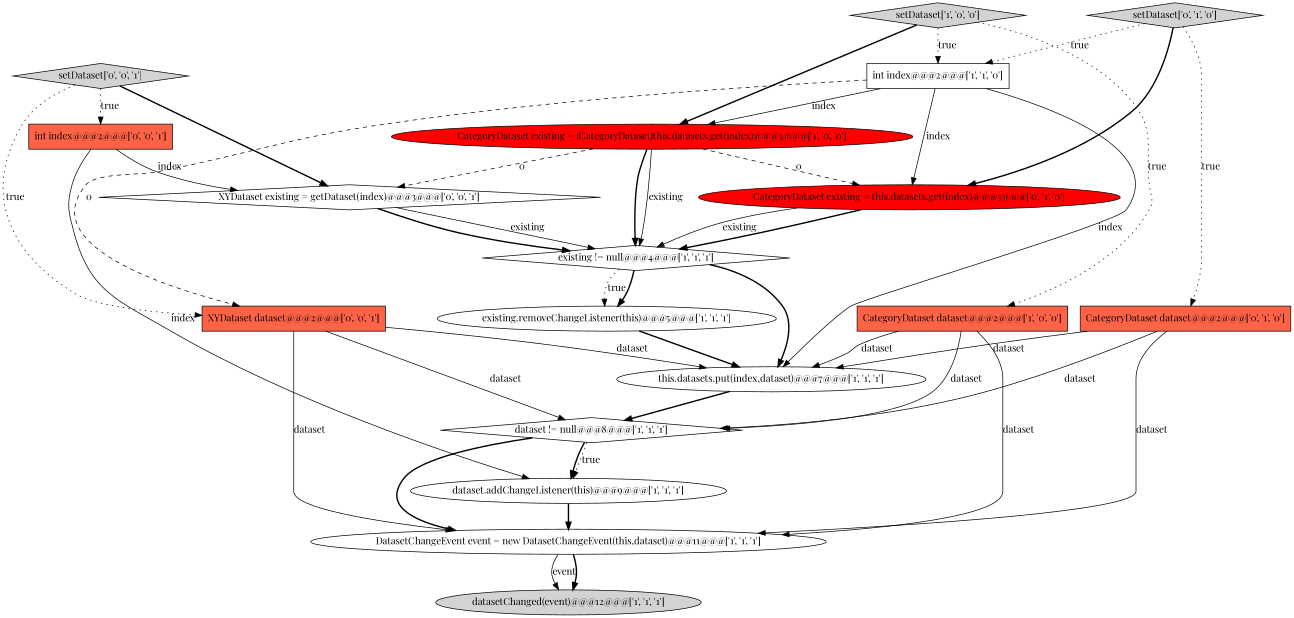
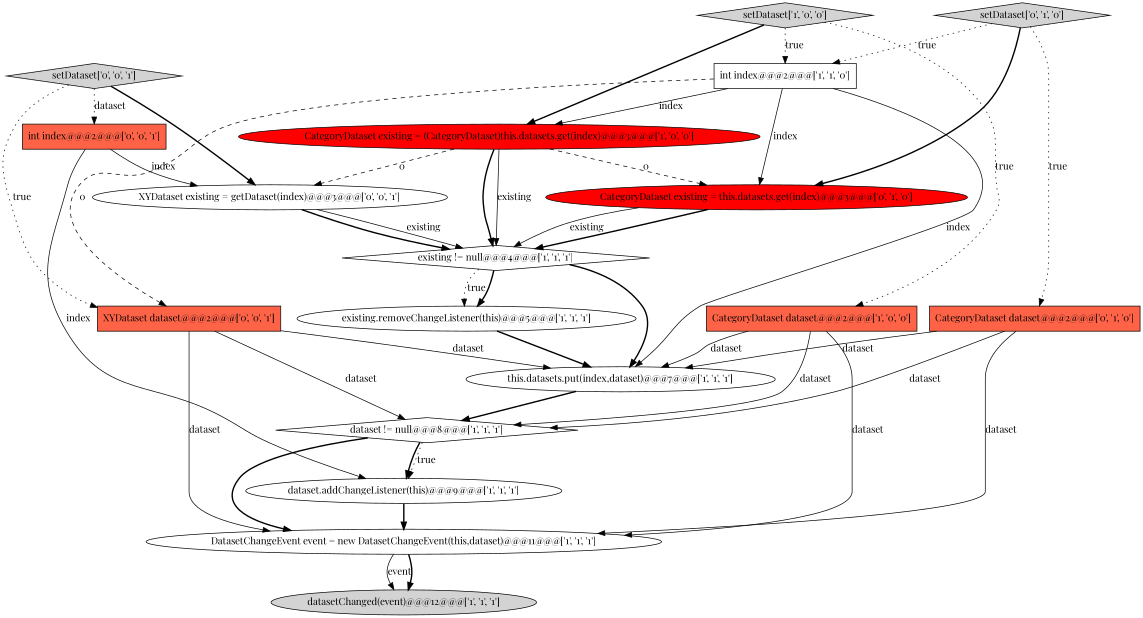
(110, 106) -> (110, 106)
(350, 197) -> (270, 197)
